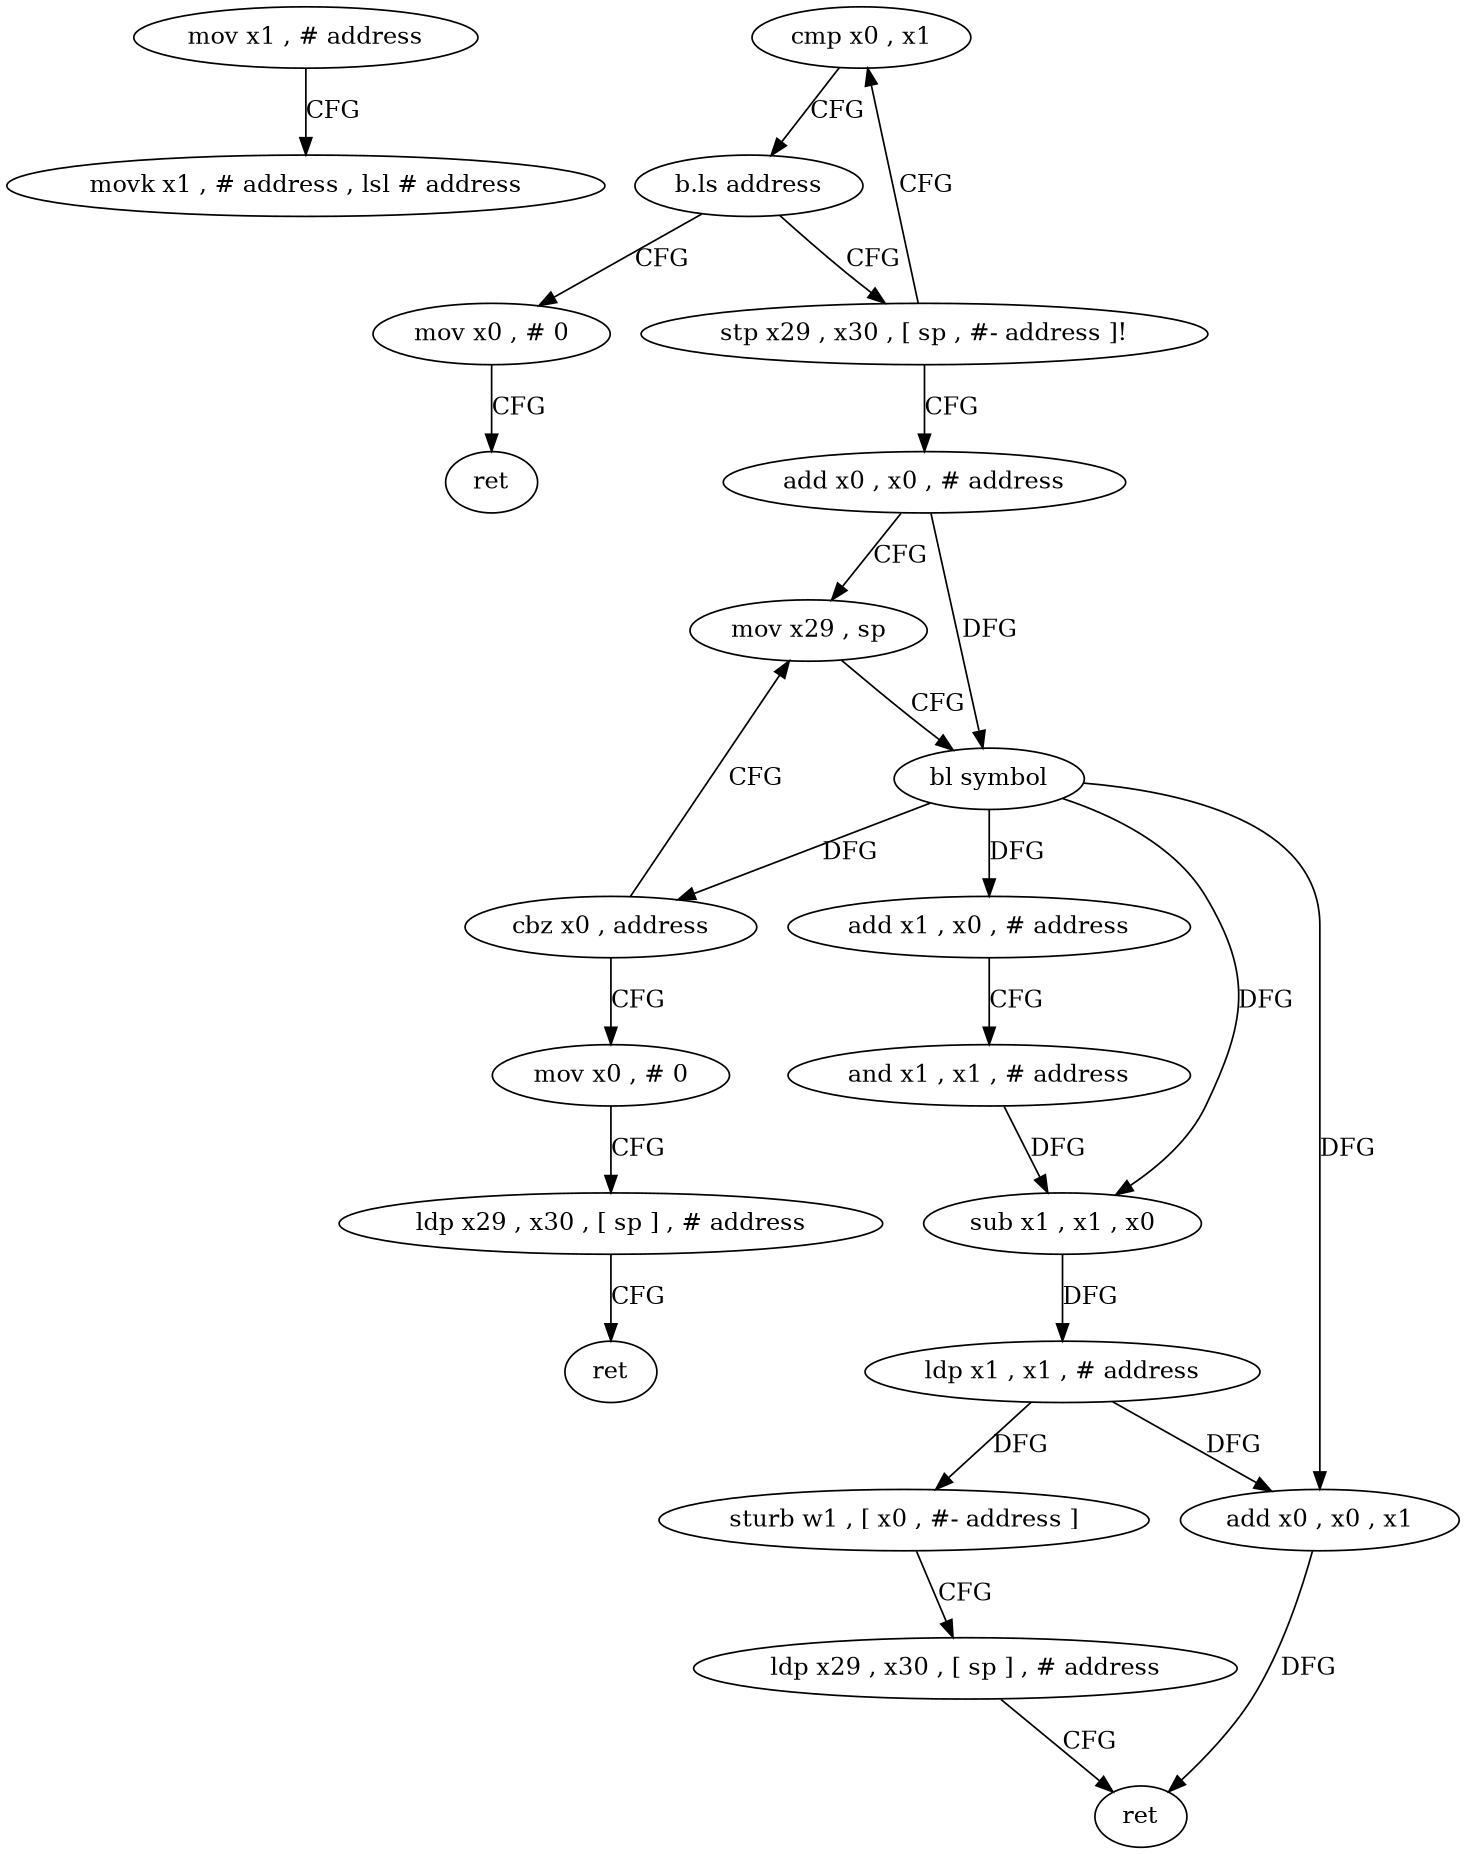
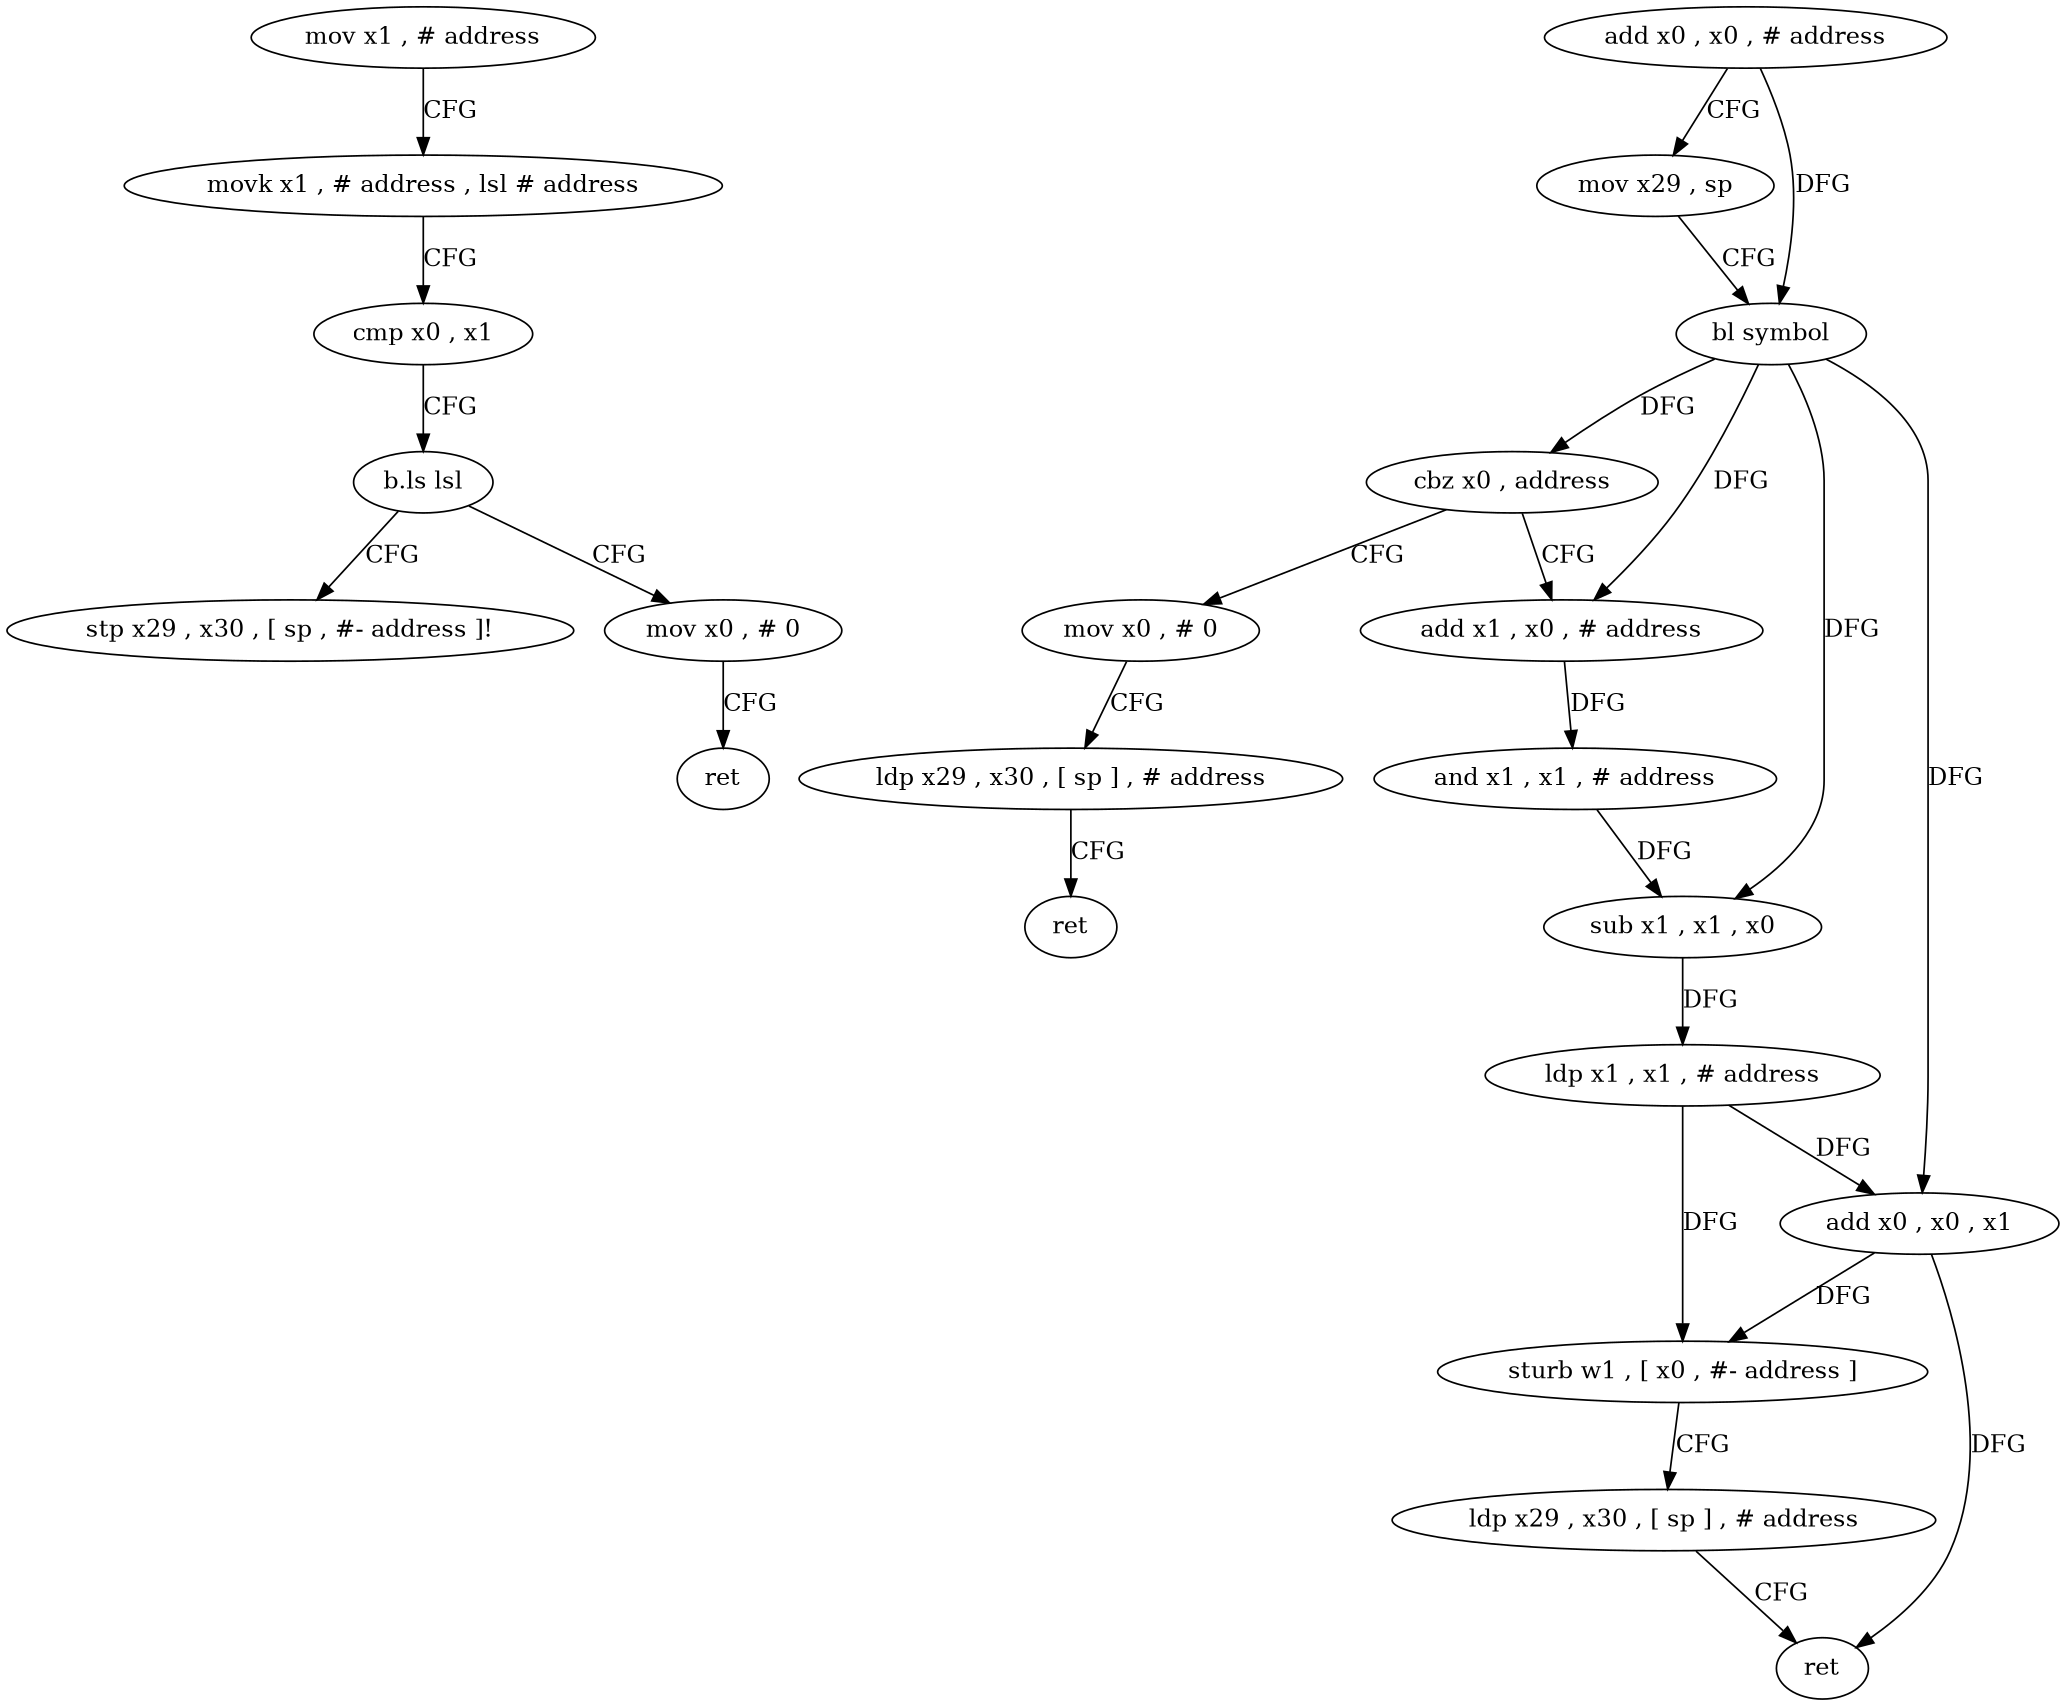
(749, 186) -> (423, 482)
(895, 195) -> (423, 251)
(924, 400) -> none
(705, 786) -> (1534, 548)
(1017, 1001) -> (1598, 705)
none -> (1809, 1293)
